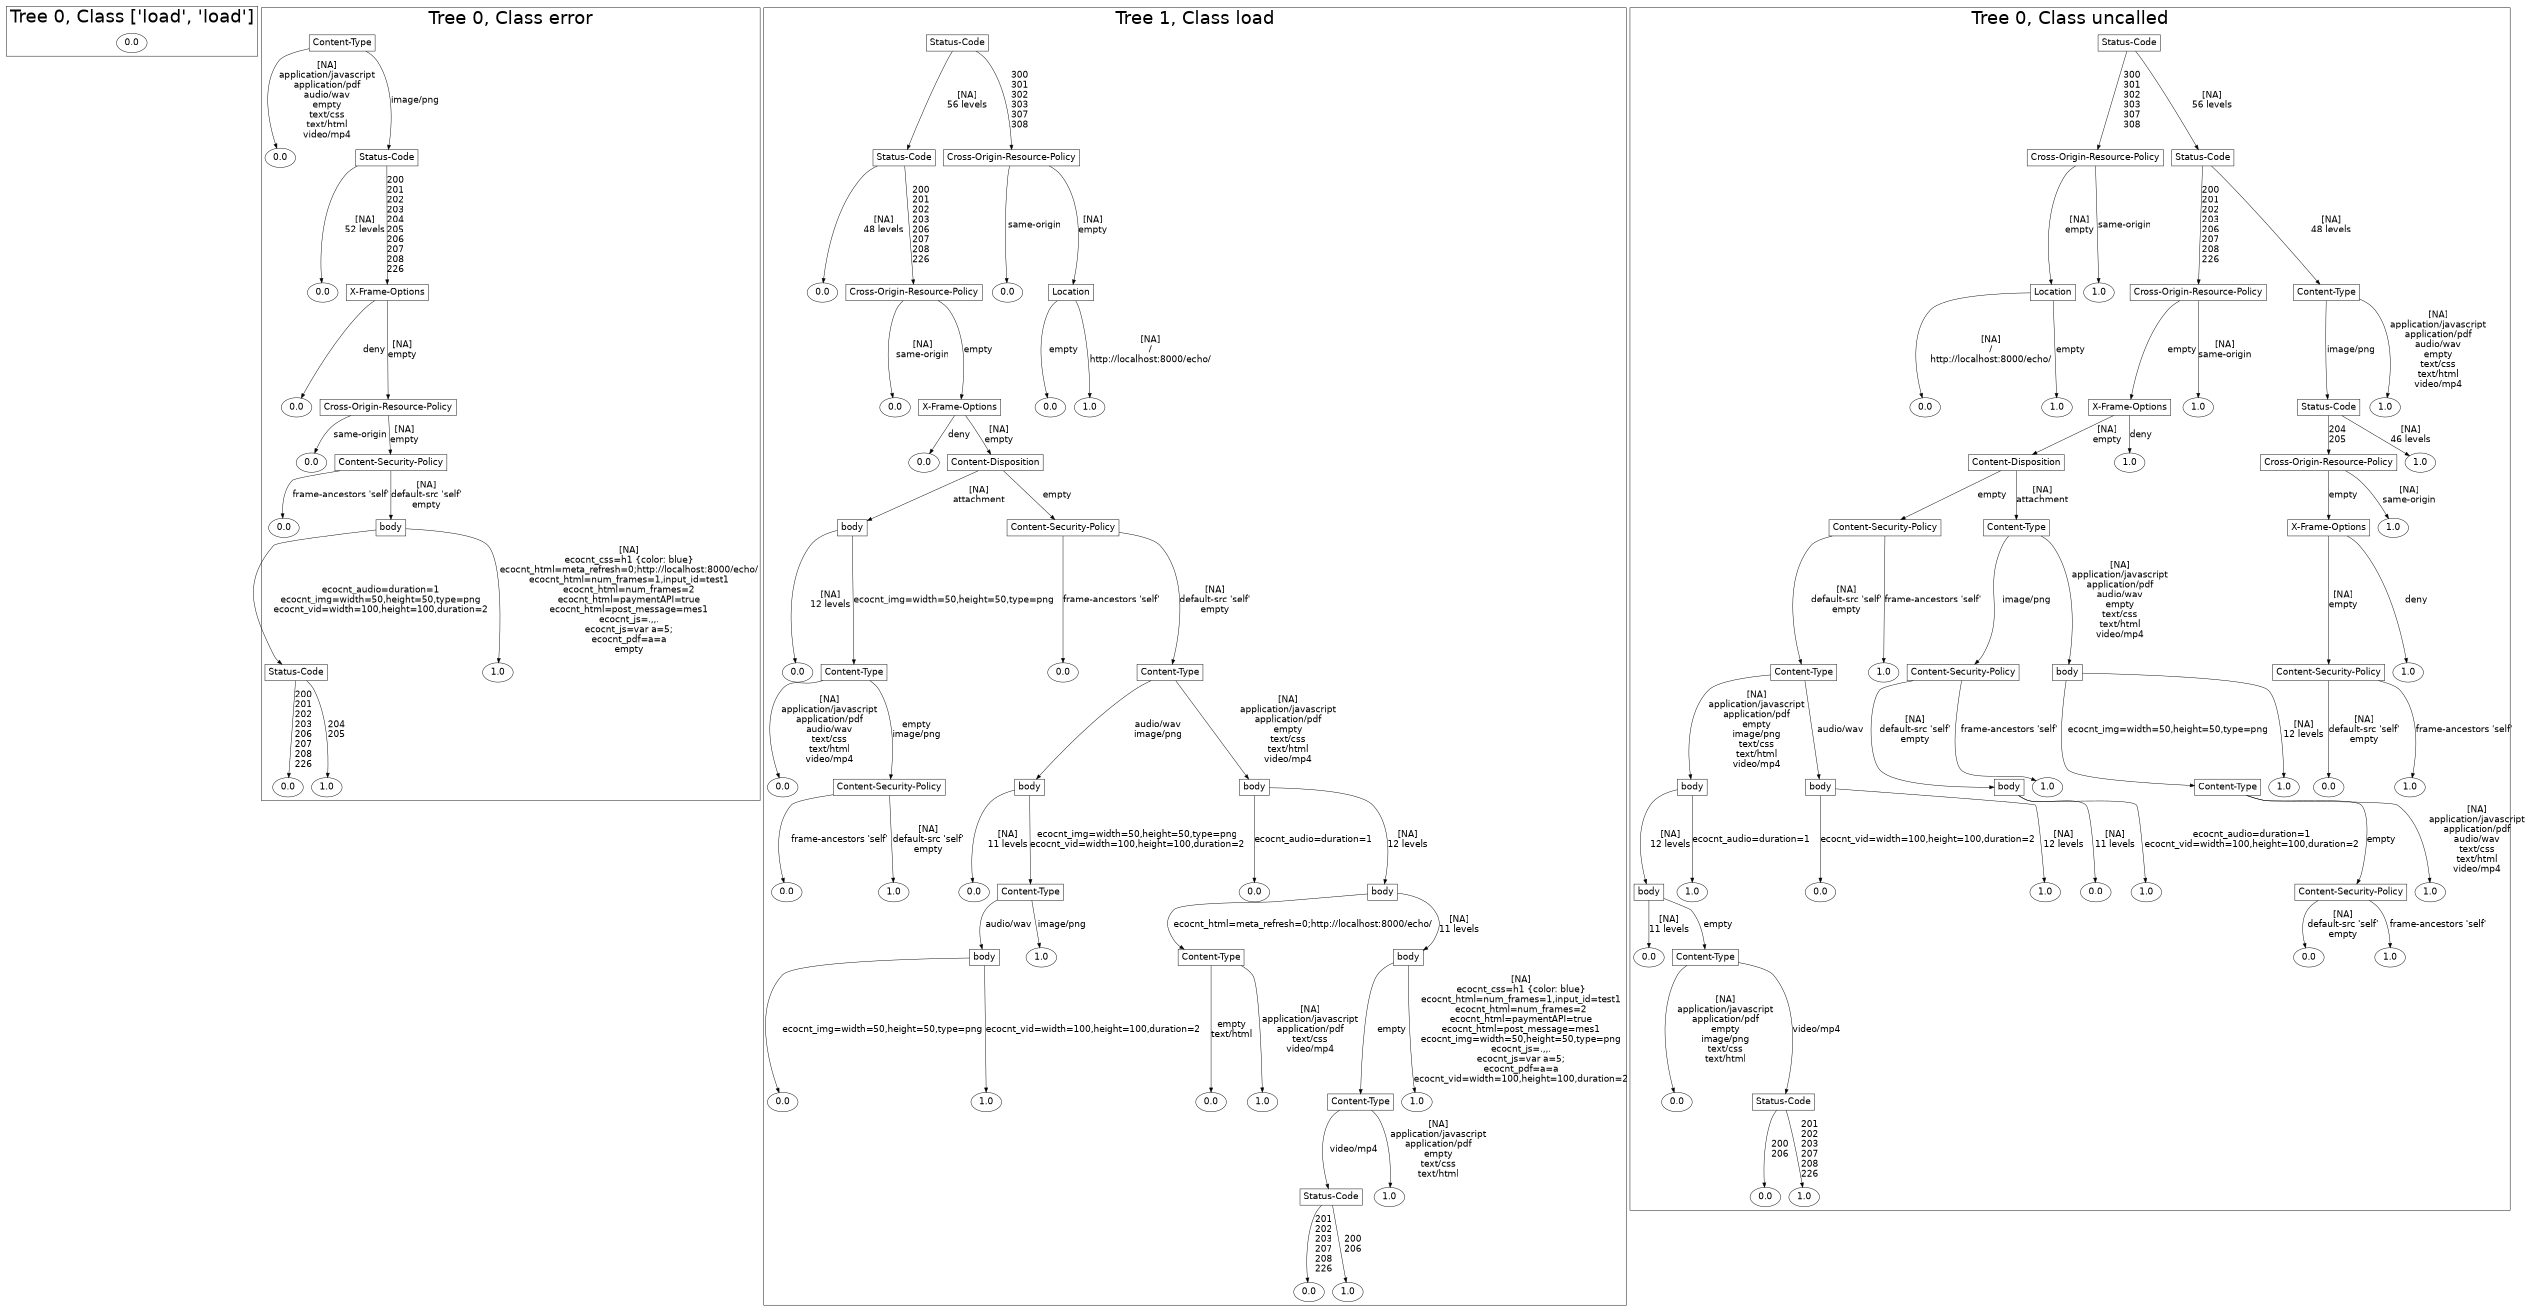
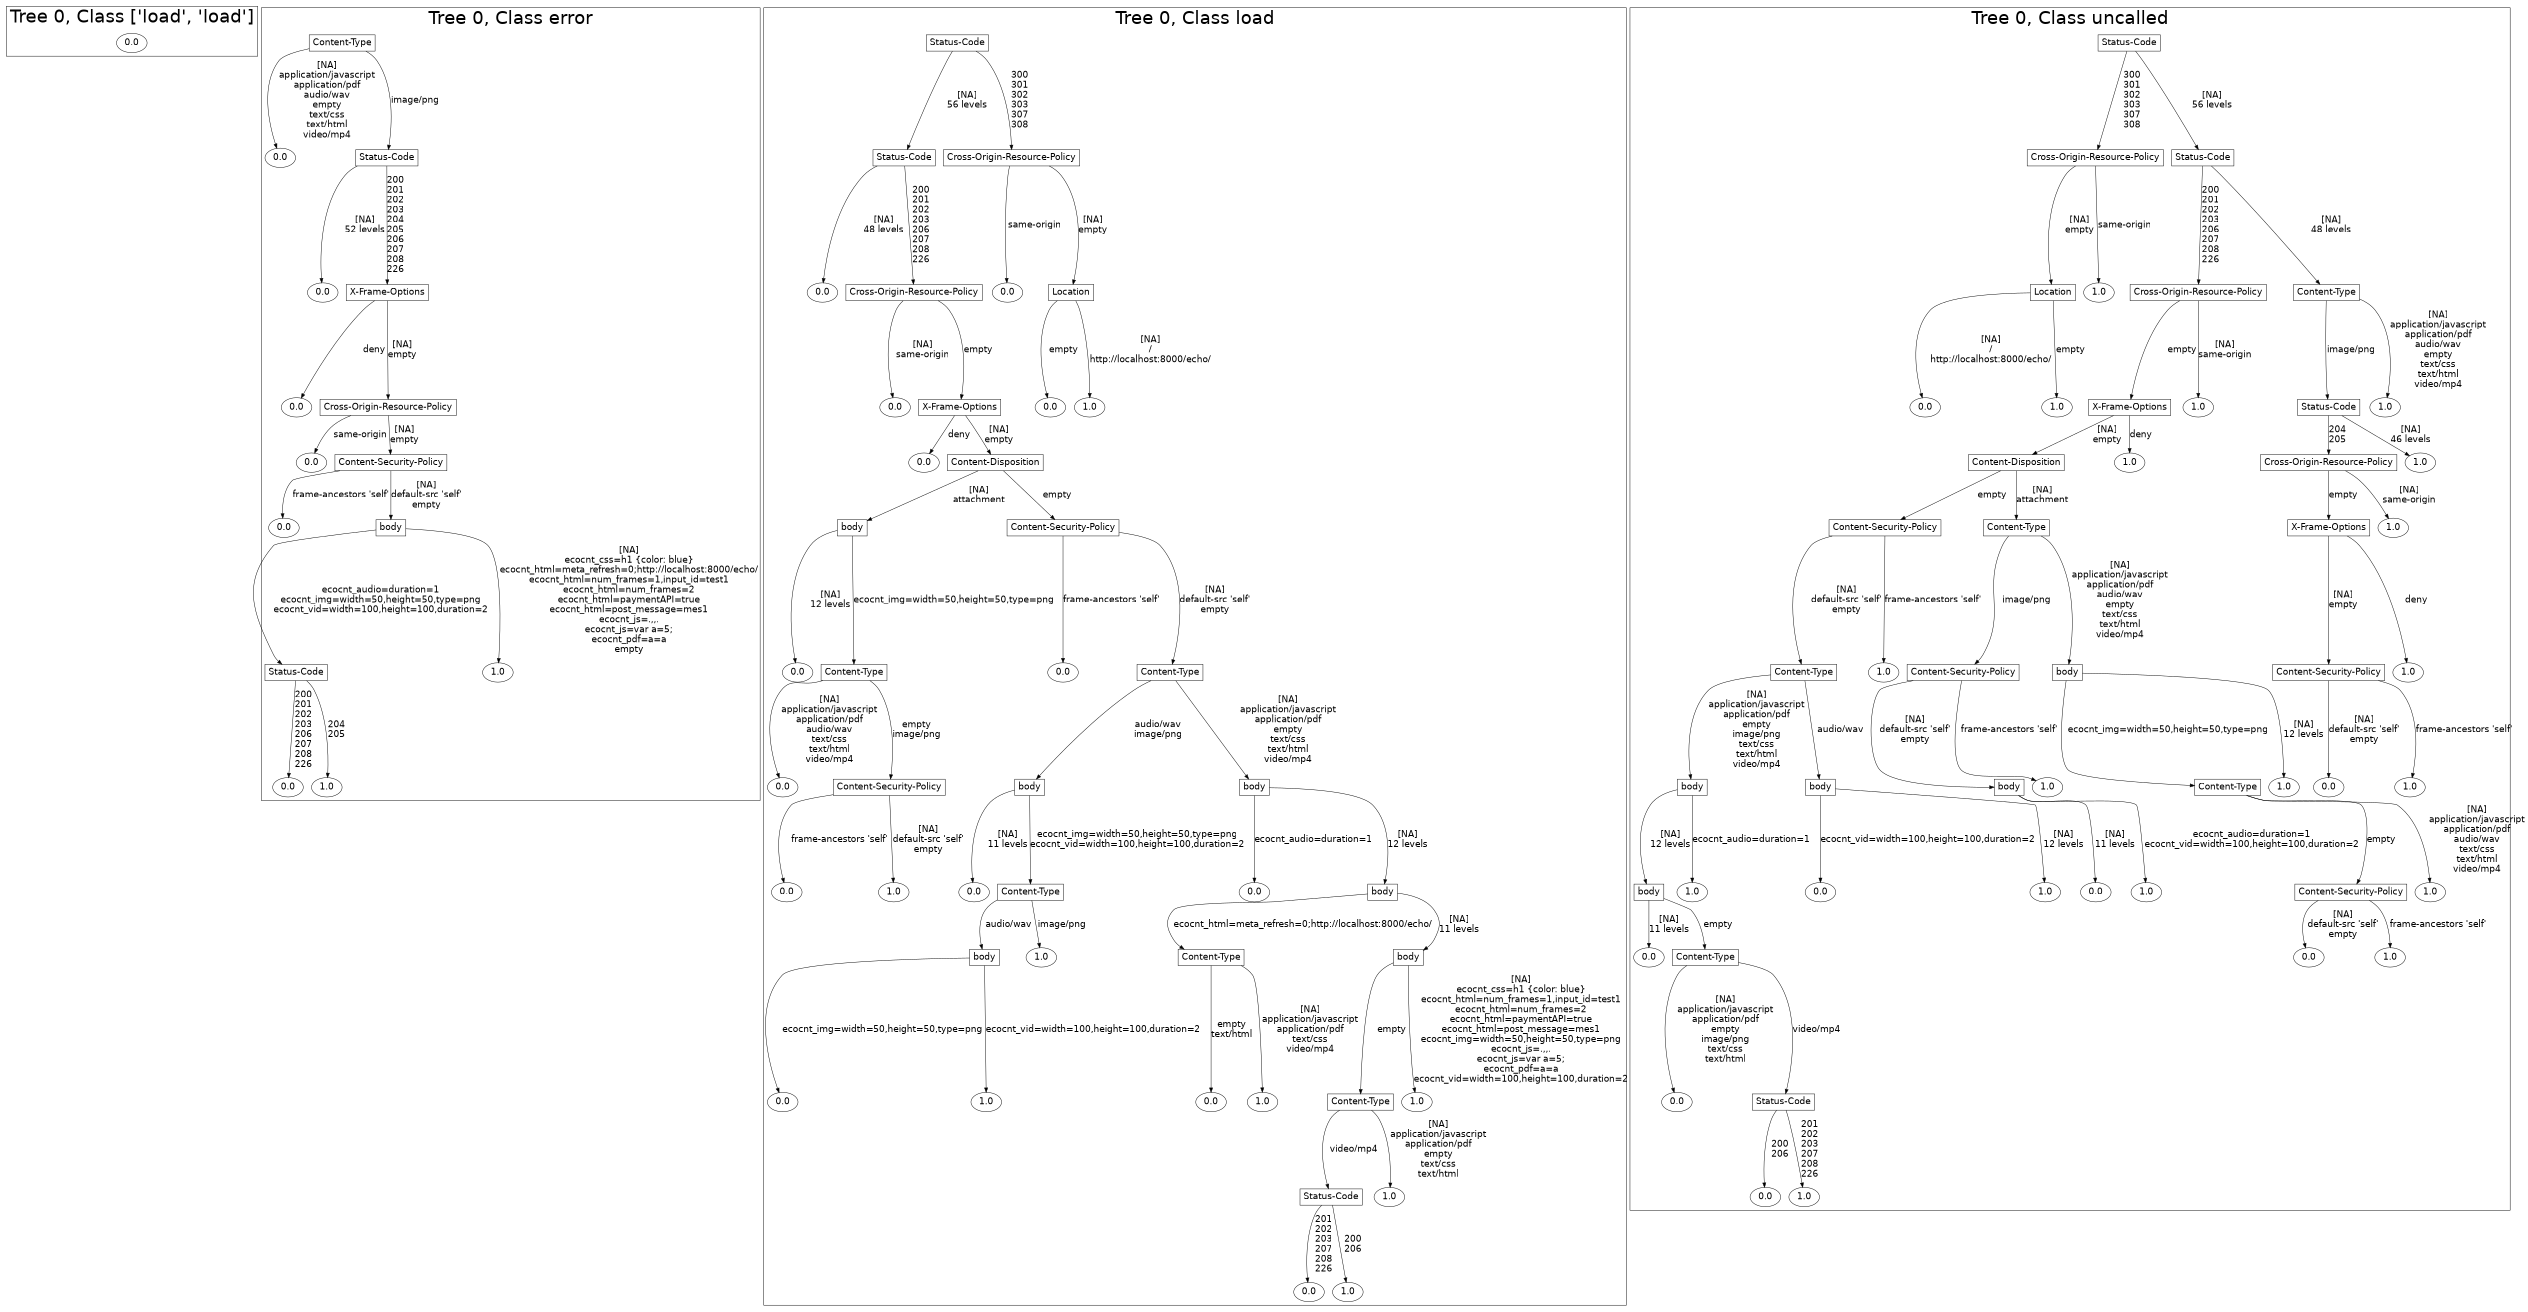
(1195, 19) -> (1195, 19)
